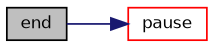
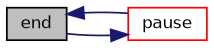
none -> (106, 12)
